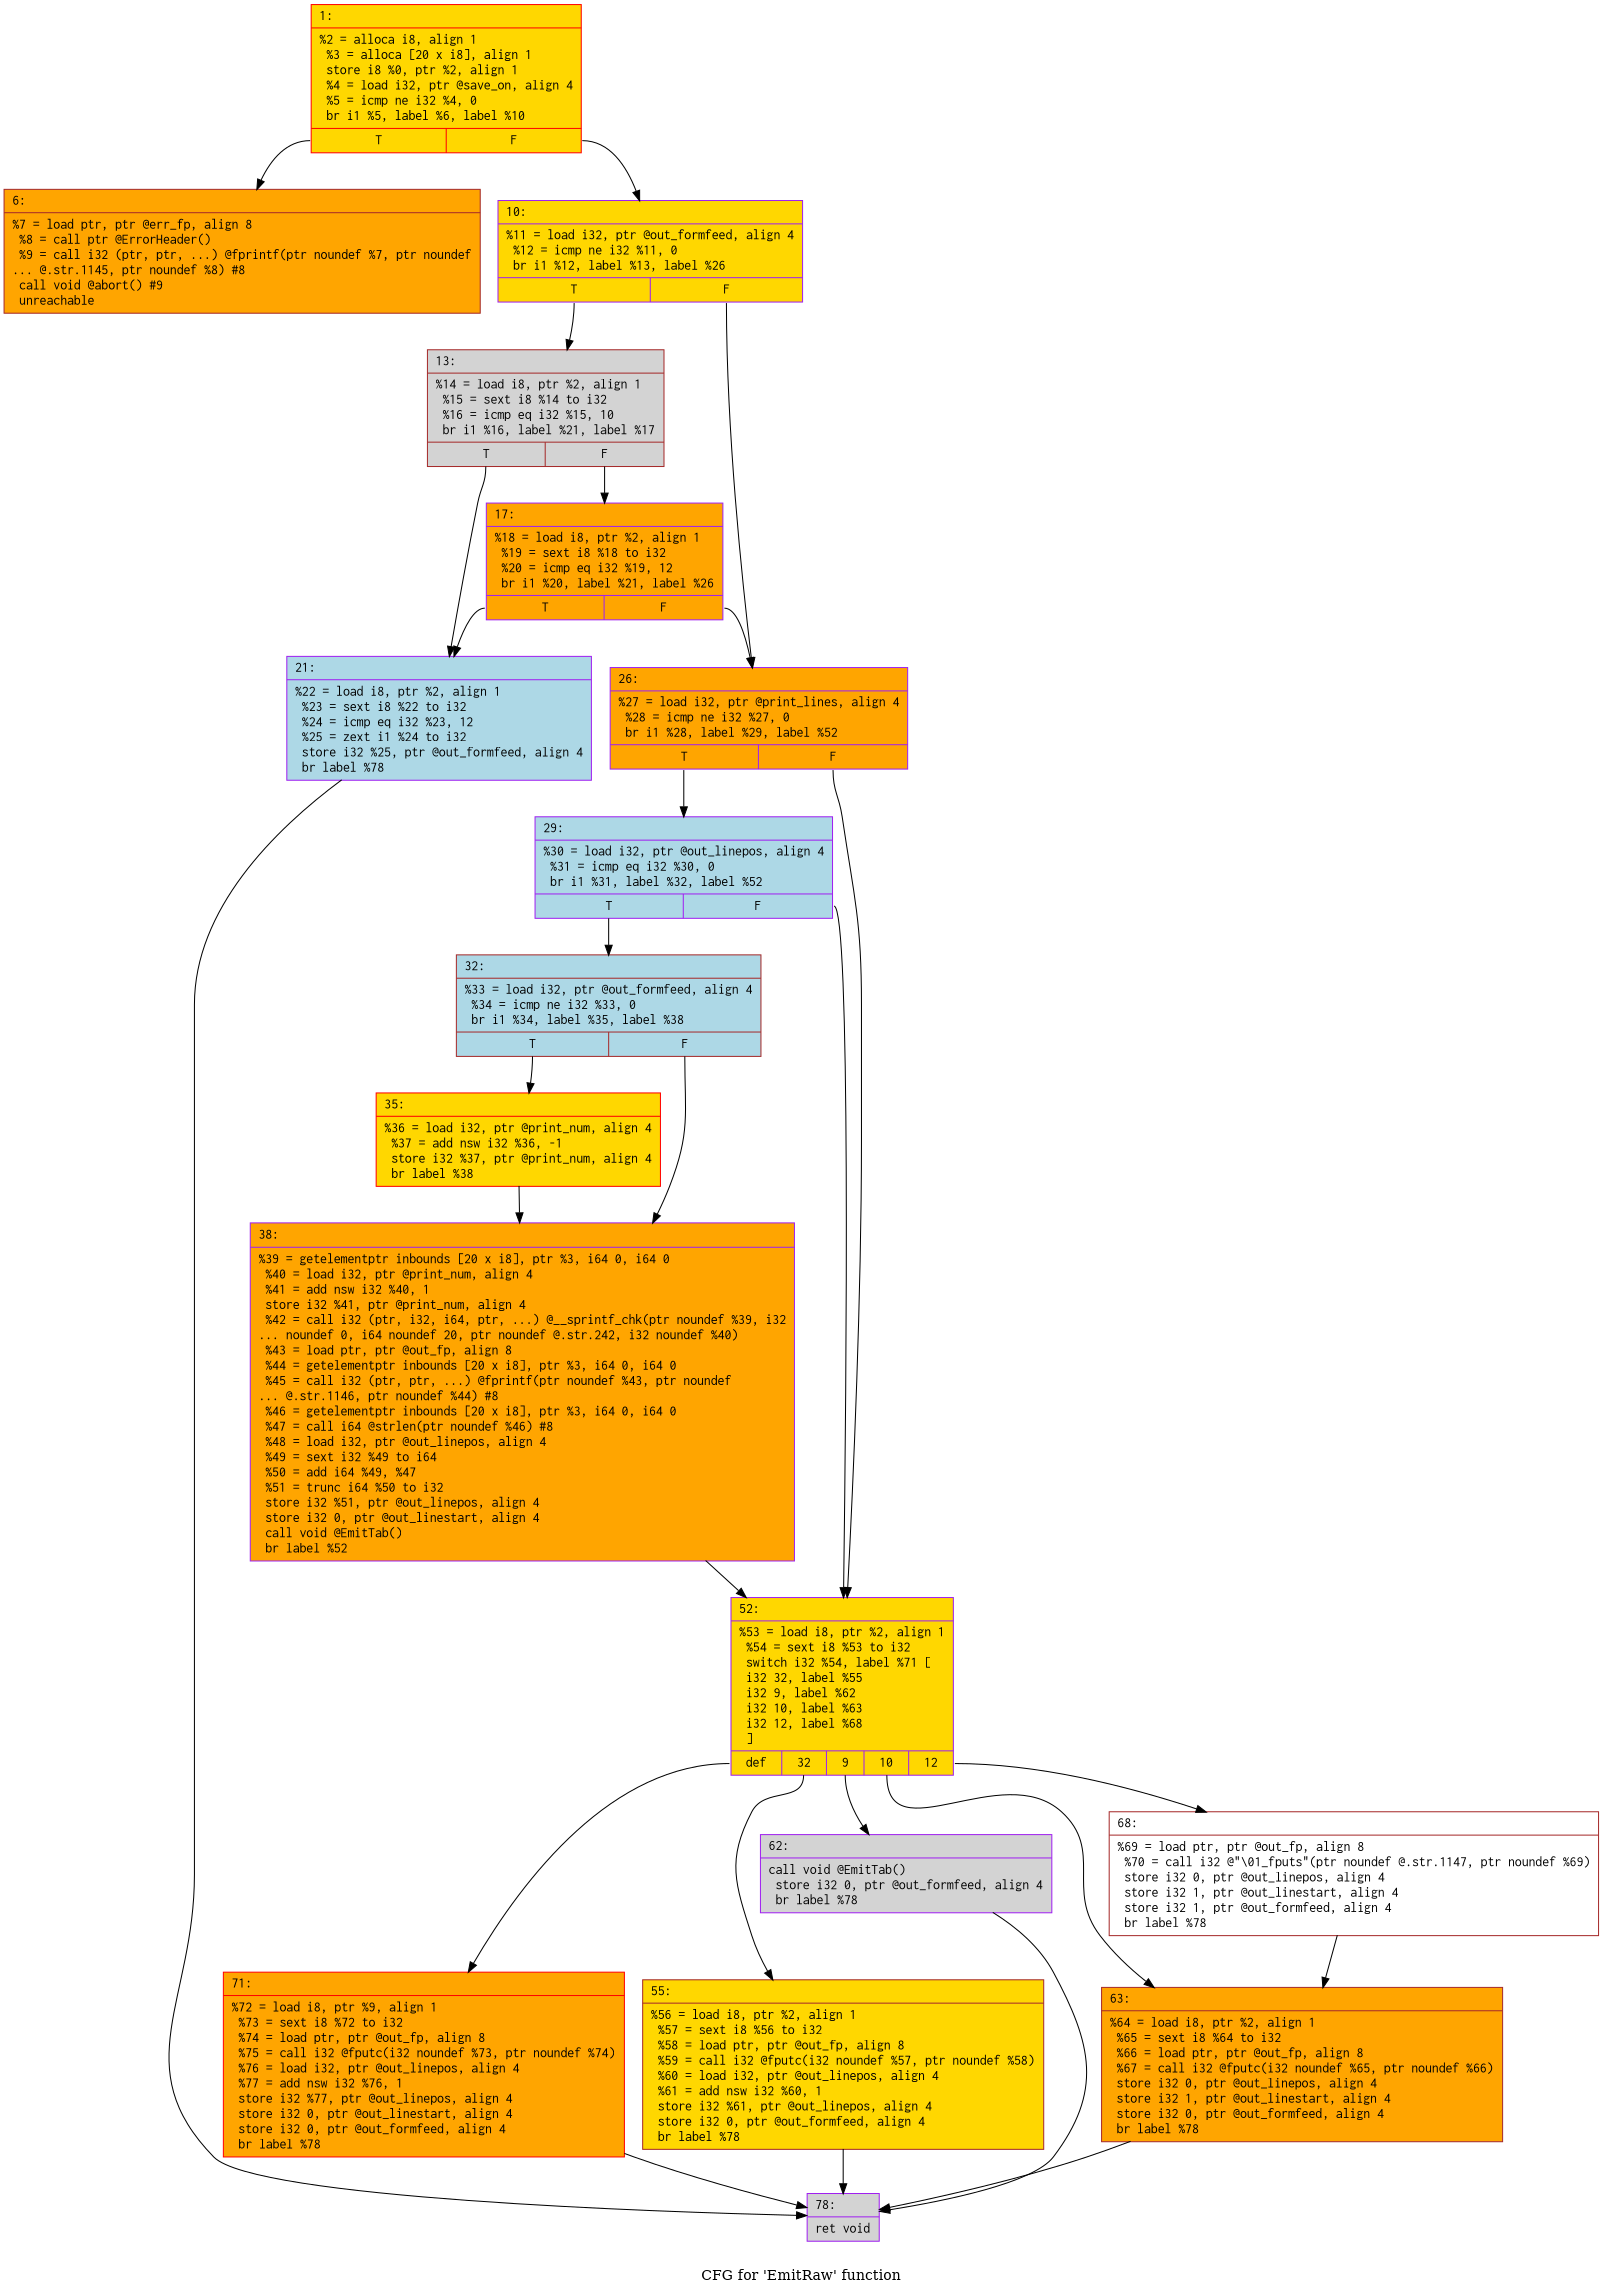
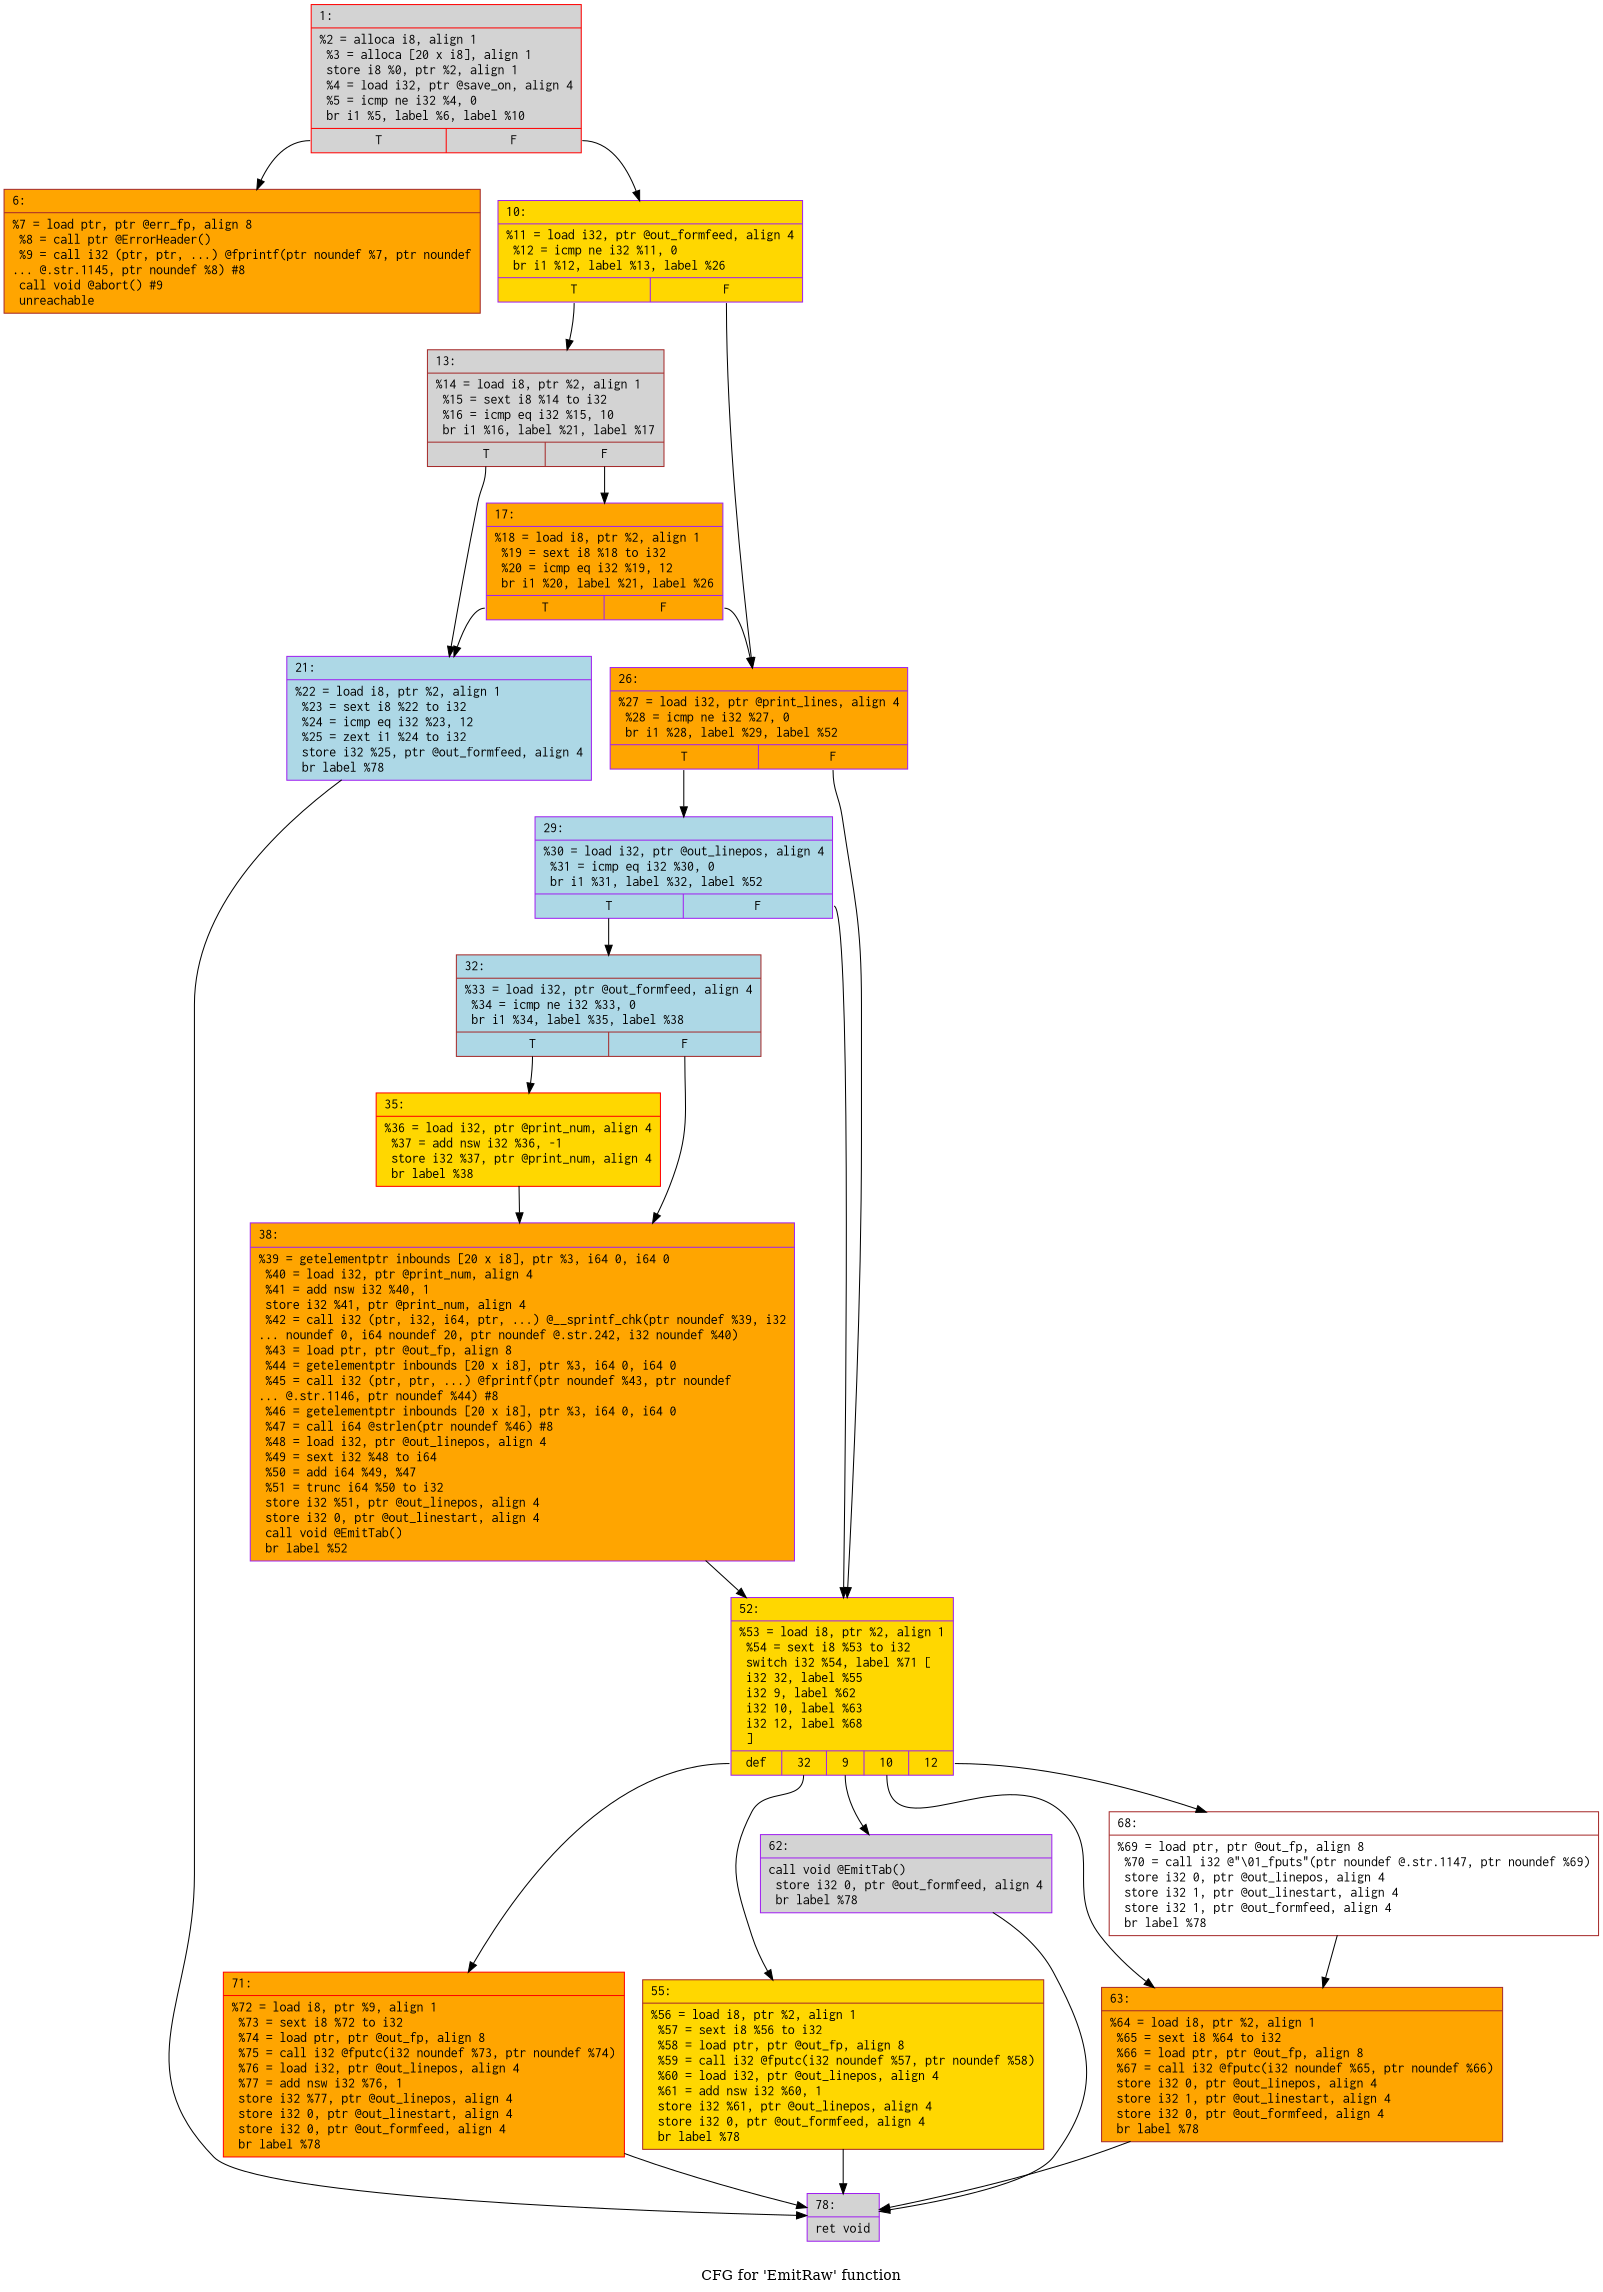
(446, 79) -> (446, 79)
(348, 1457) -> (348, 1457)
